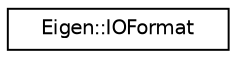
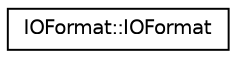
(118, 29) -> (118, 29)
